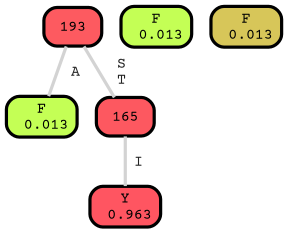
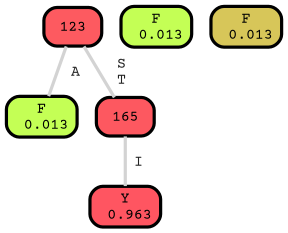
(73, 27) -> (73, 27)
